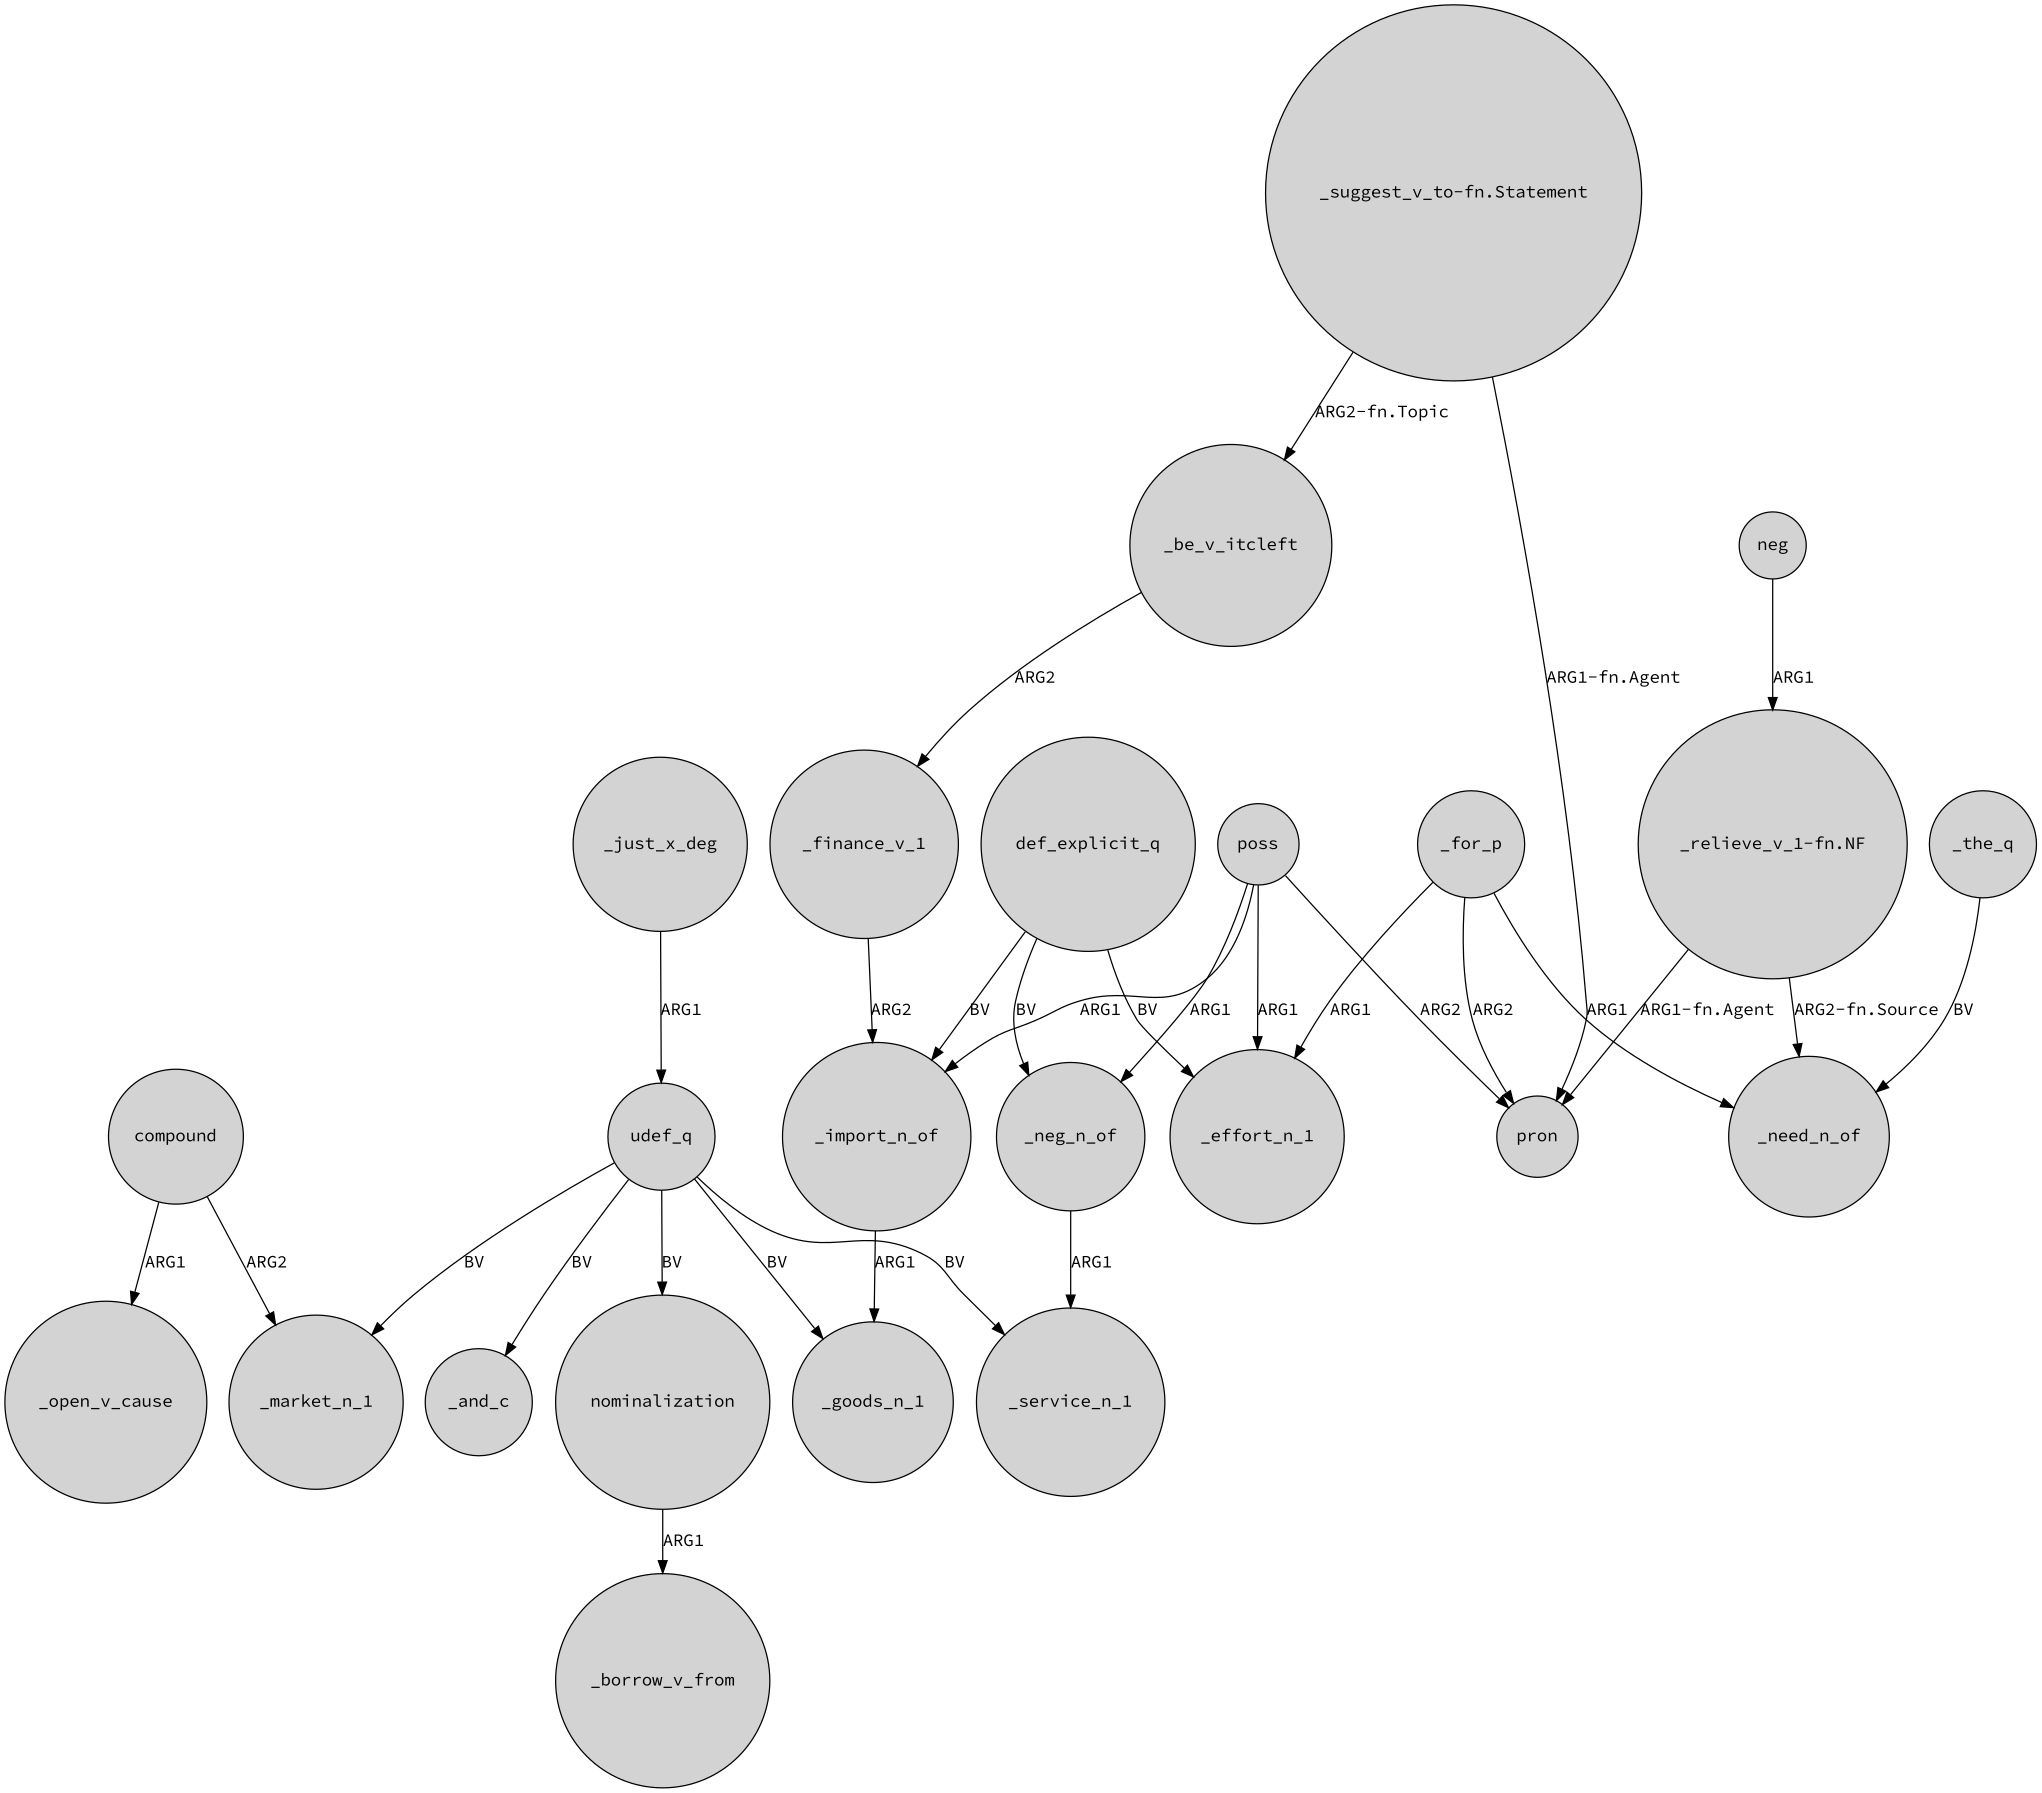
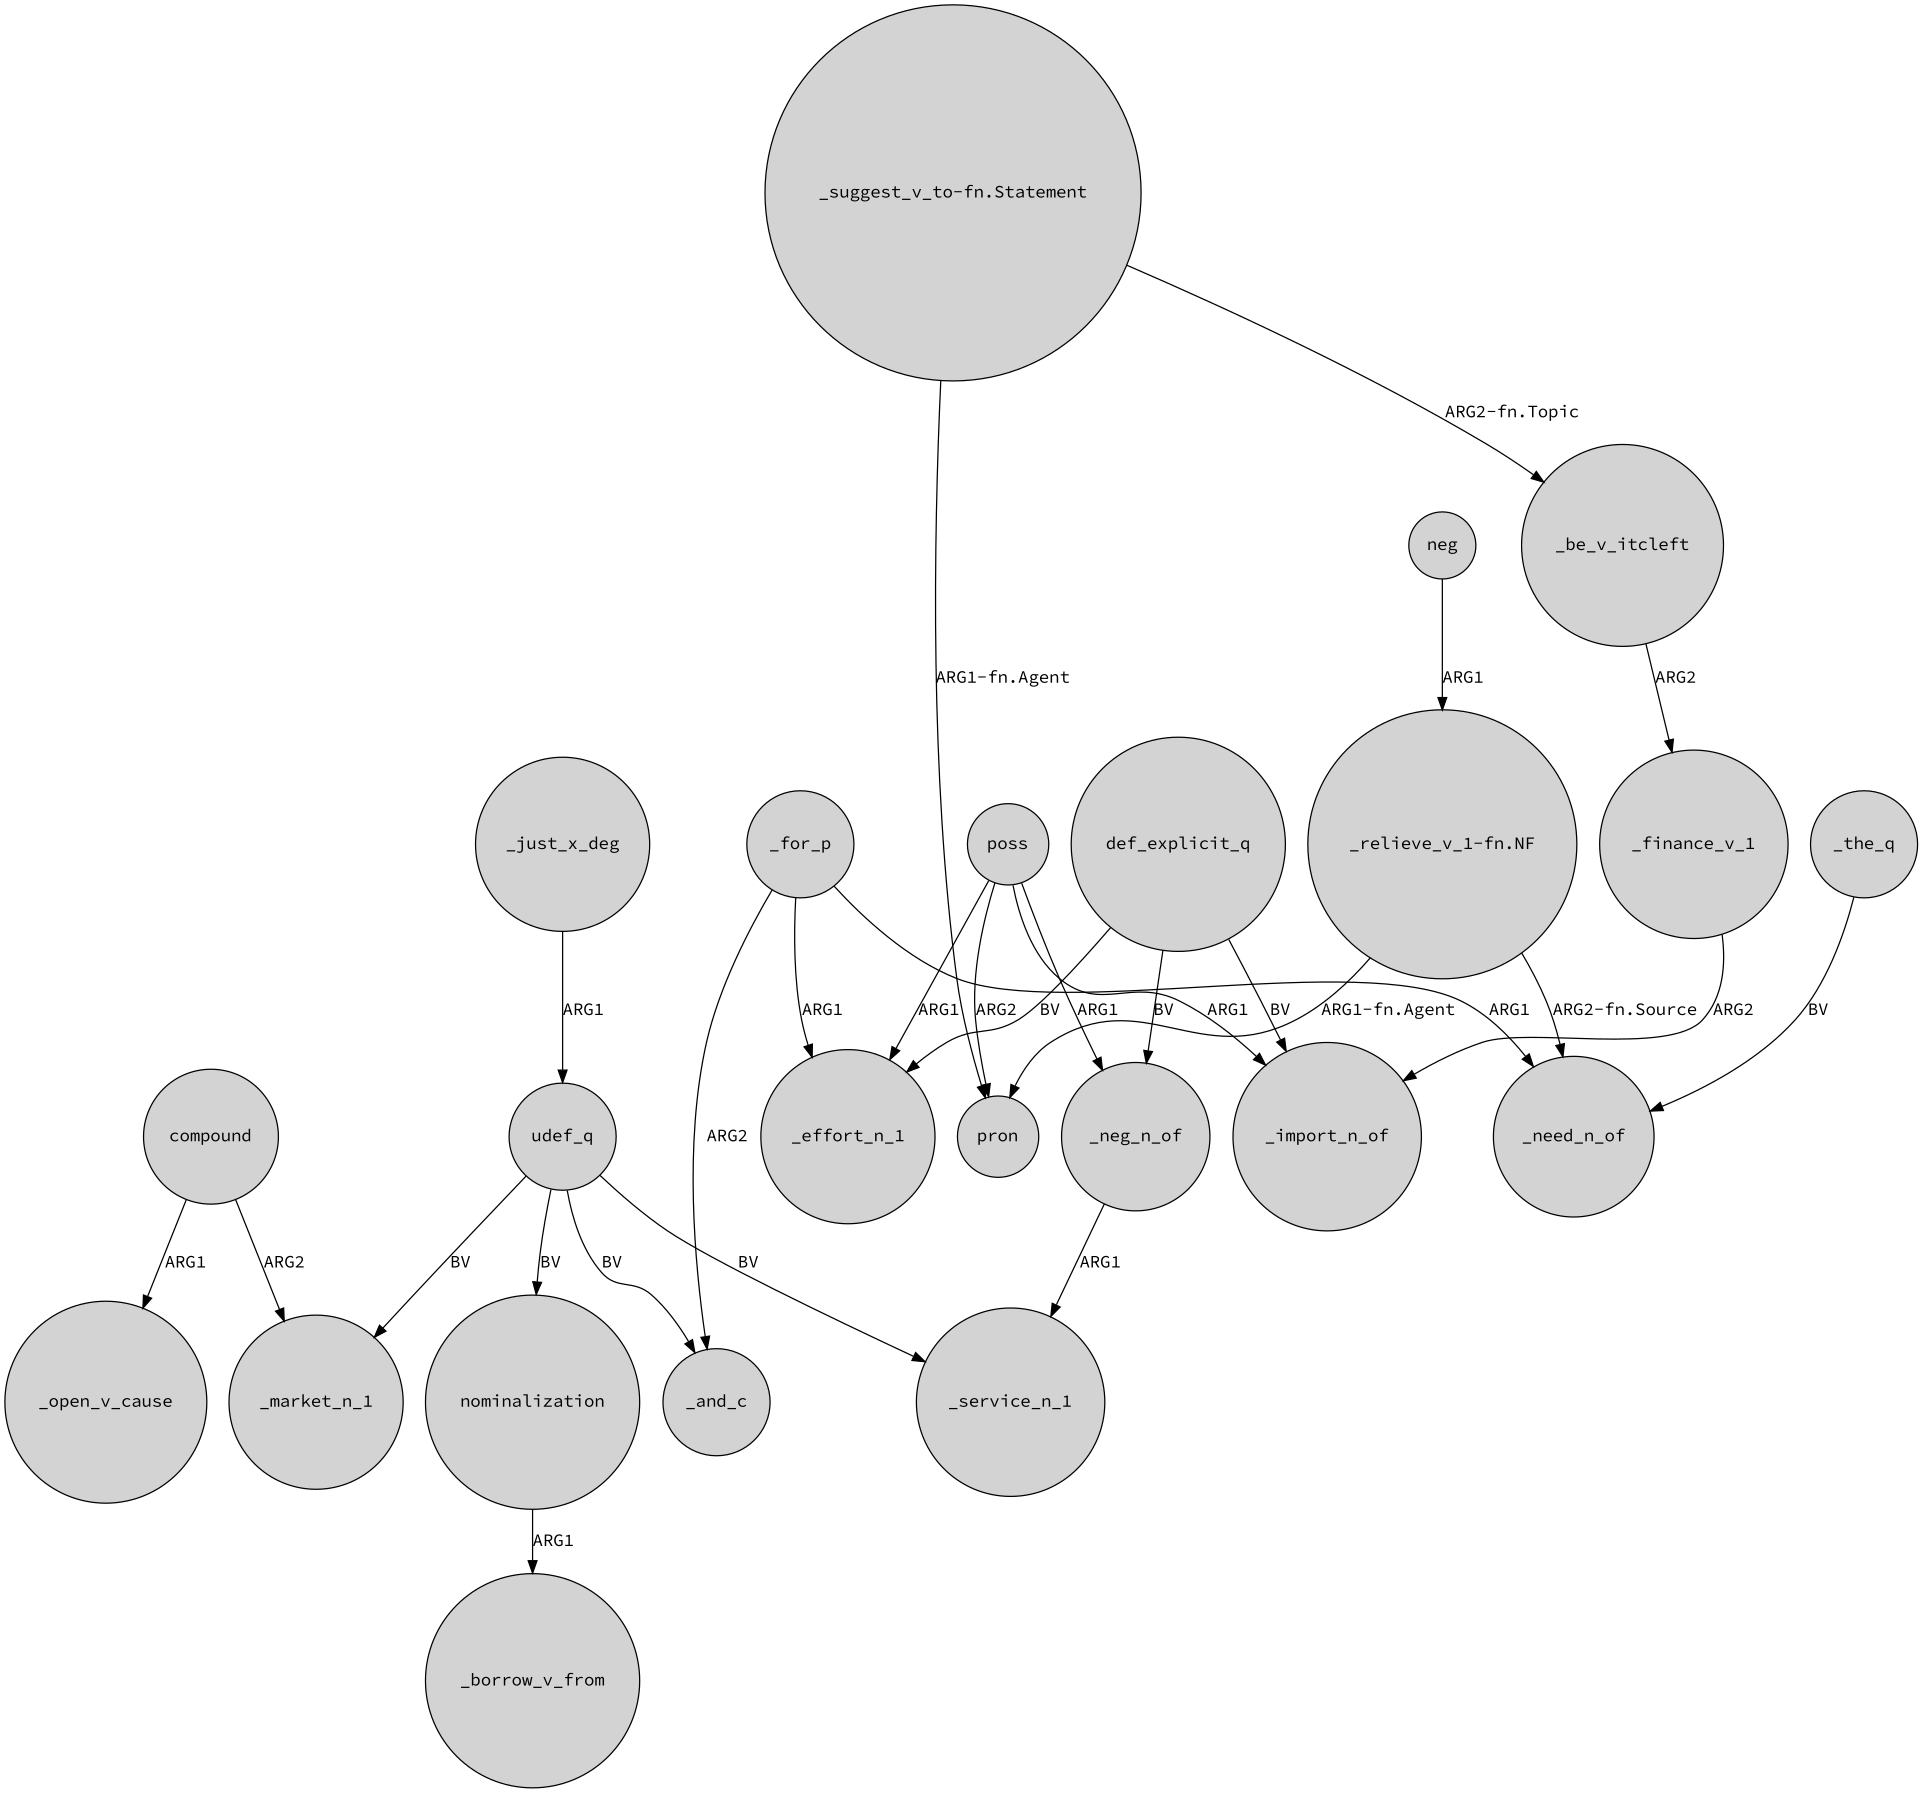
(1468, 999) -> (697, 1106)
(873, 1402) -> none
